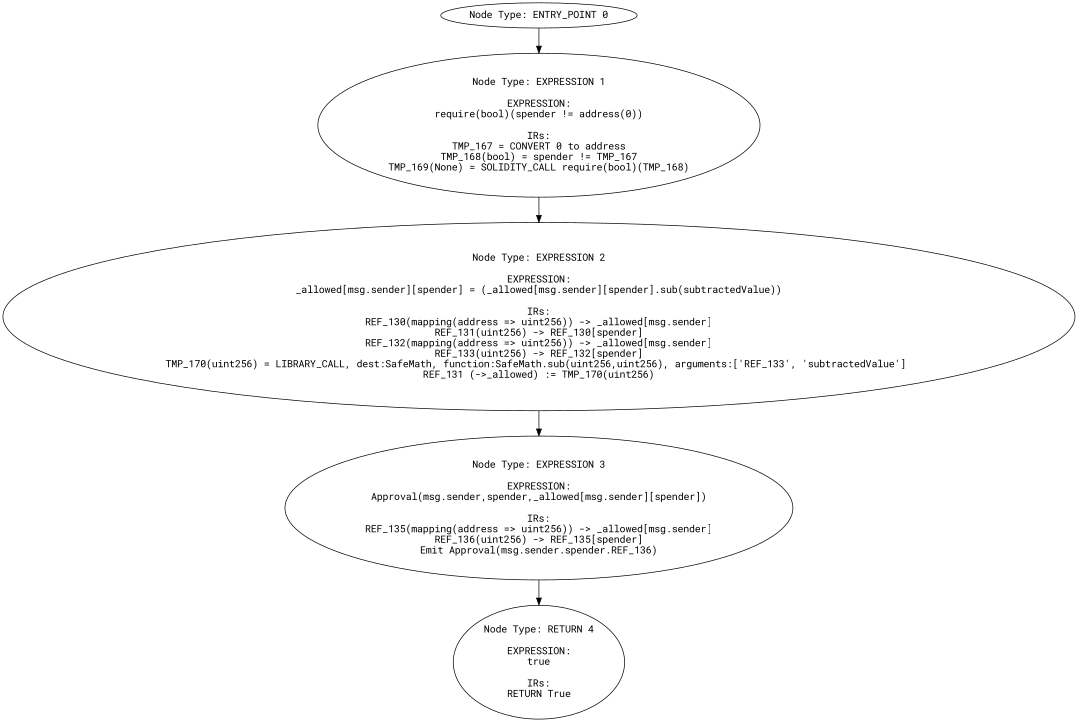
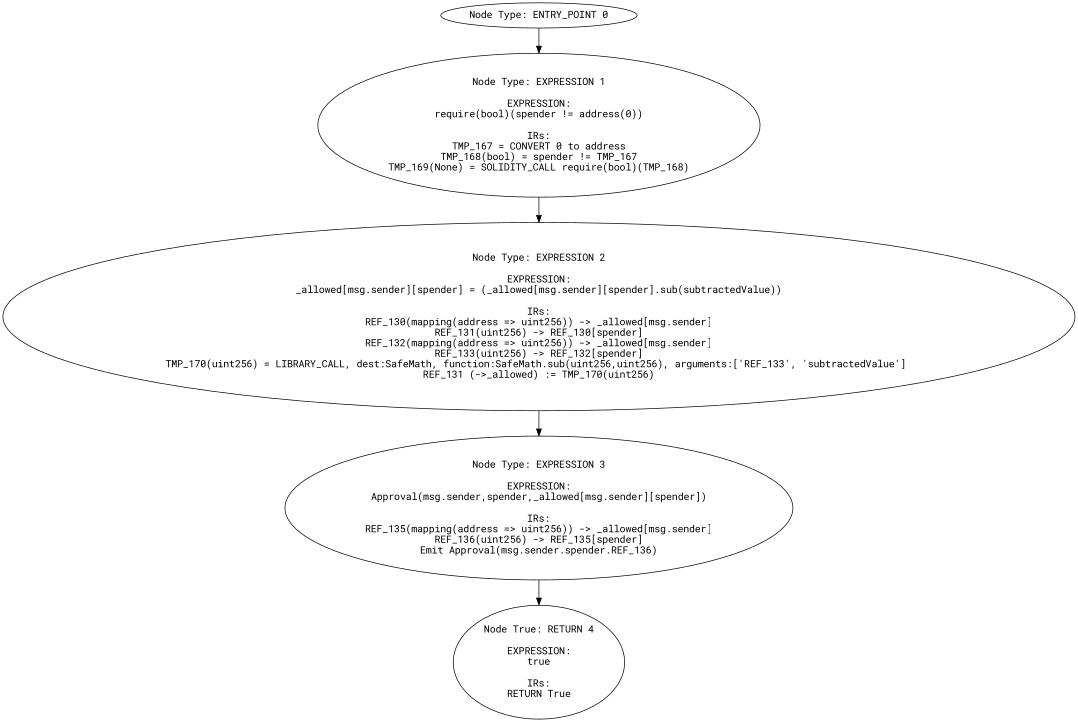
(539, 662) -> (539, 662)
